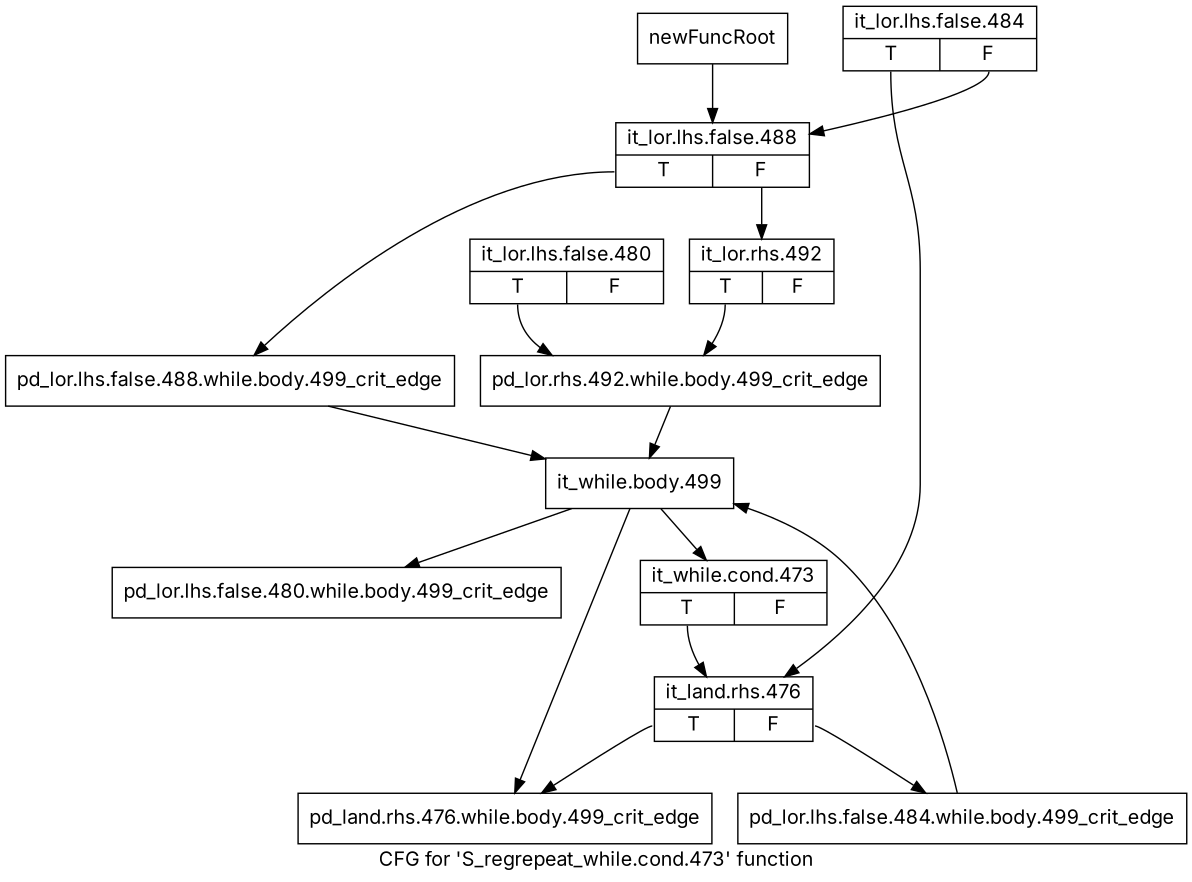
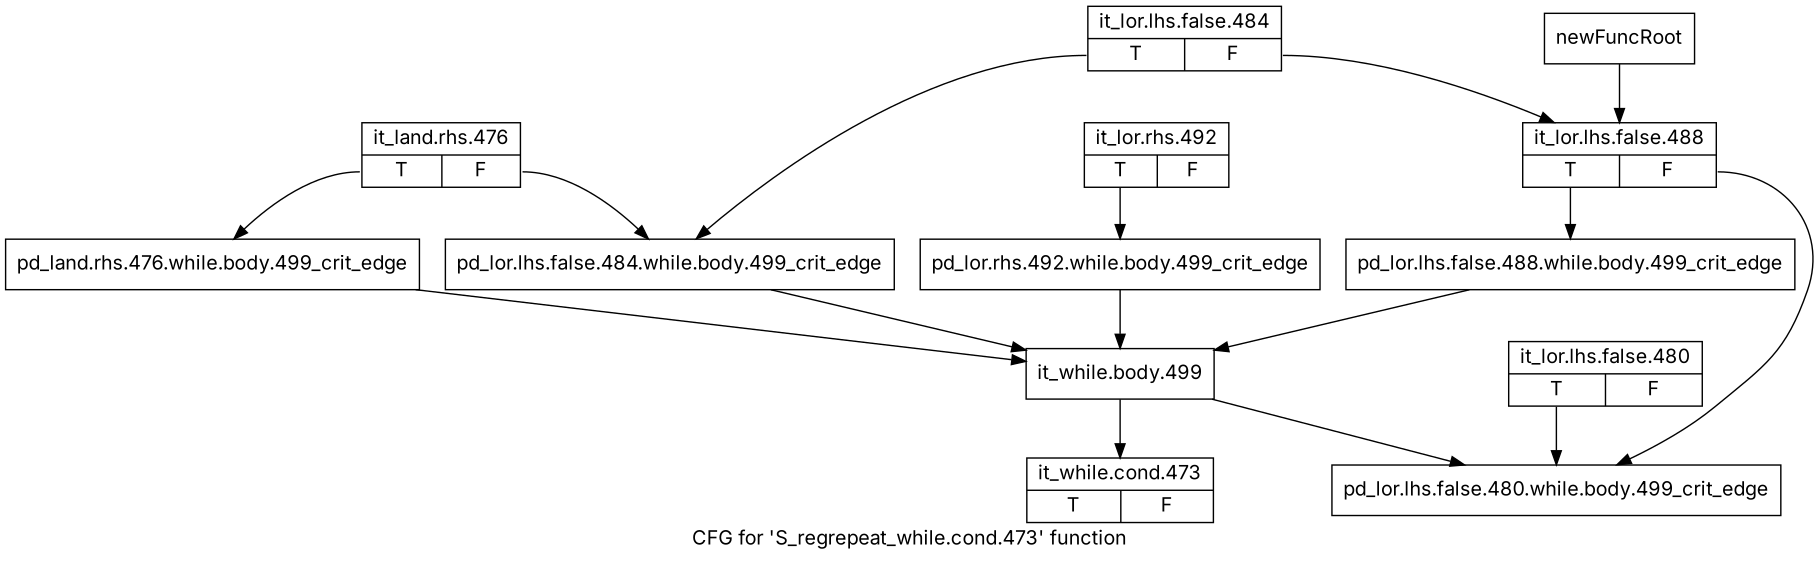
(762, 206) -> (1793, 326)
(524, 329) -> (1556, 429)
(920, 391) -> (883, 111)
(575, 644) -> (714, 325)
(691, 646) -> none
